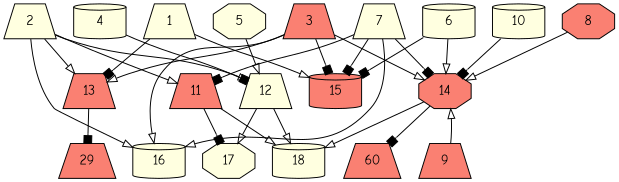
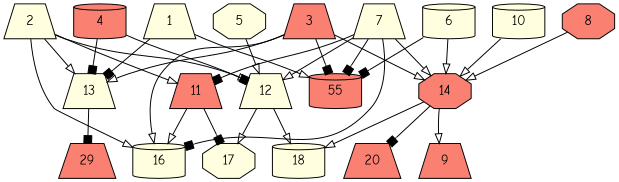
(100, 21) -> (100, 21)
none -> (328, 53)
(409, 54) -> (409, 54)
(484, 54) -> (484, 54)
none -> (94, 58)
(89, 91) -> (89, 91)
(335, 91) -> (335, 91)
(242, 122) -> (180, 122)
(451, 131) -> (438, 121)
(323, 137) -> (323, 137)
(372, 161) -> (372, 161)
